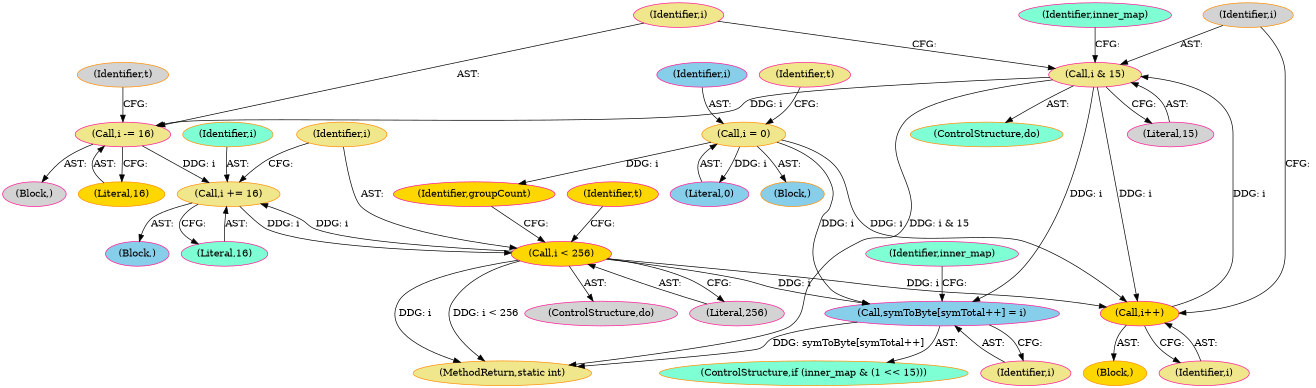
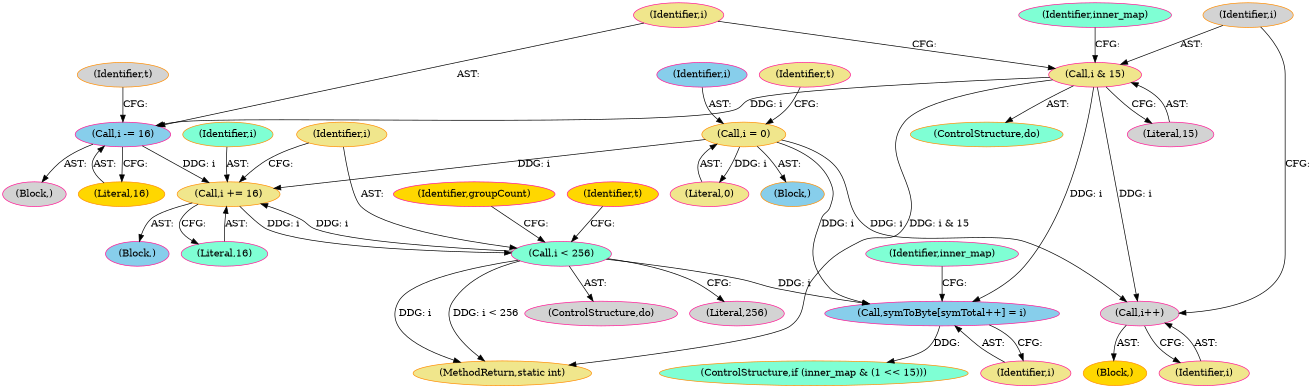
(123, 134) -> (123, 134)
(618, 162) -> (493, 164)
(1233, 181) -> none
(710, 194) -> (710, 194)
(561, 254) -> (561, 254)
(853, 283) -> none
(651, 286) -> none
(1140, 314) -> (1140, 314)
(948, 343) -> (948, 343)
(724, 354) -> none
